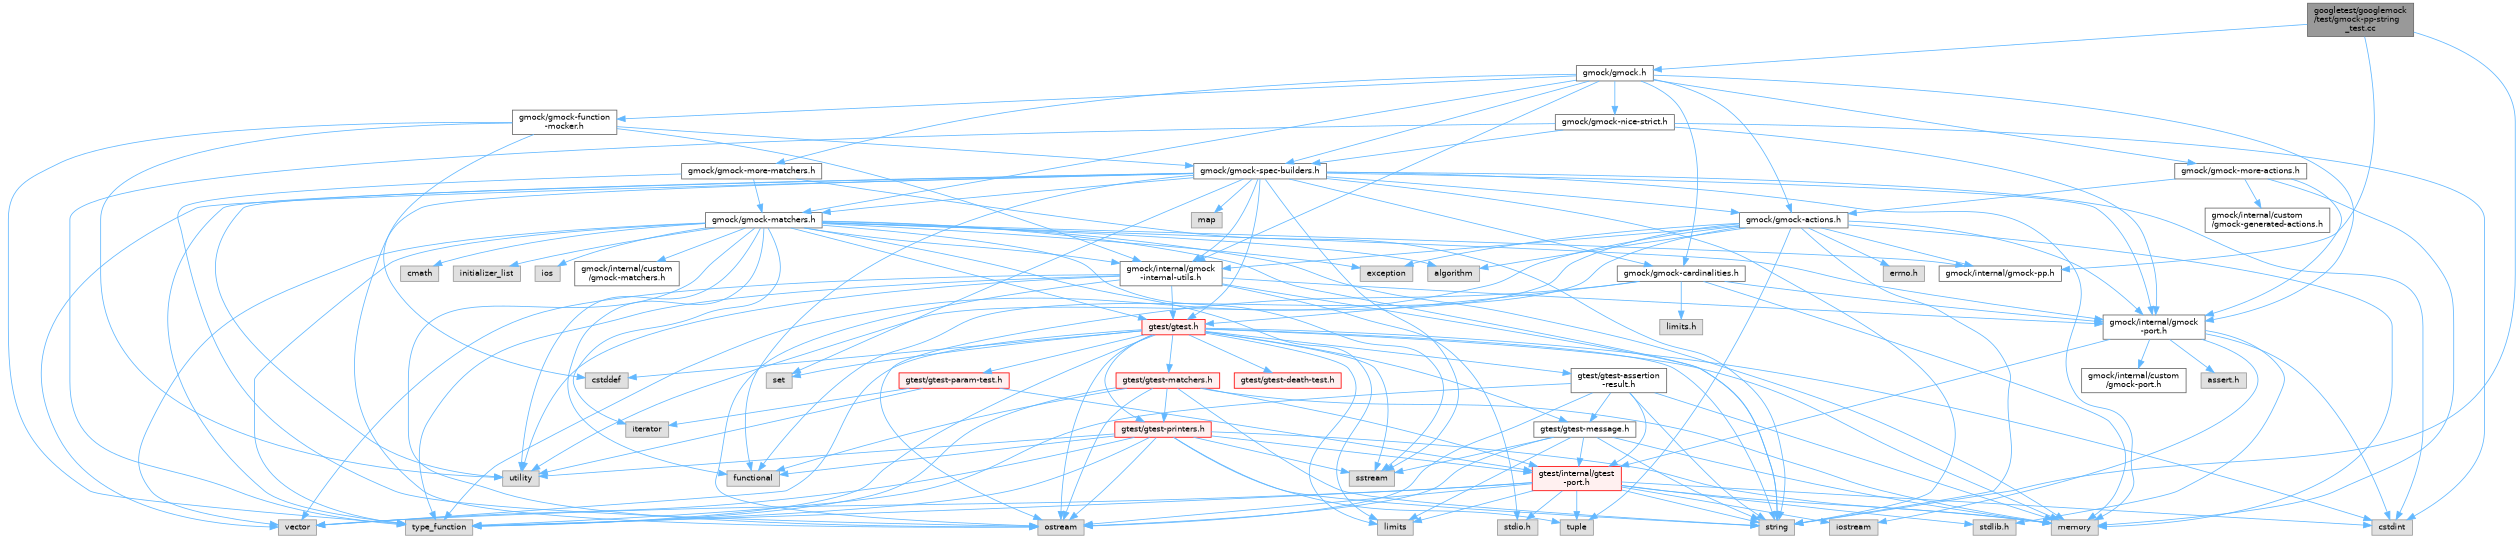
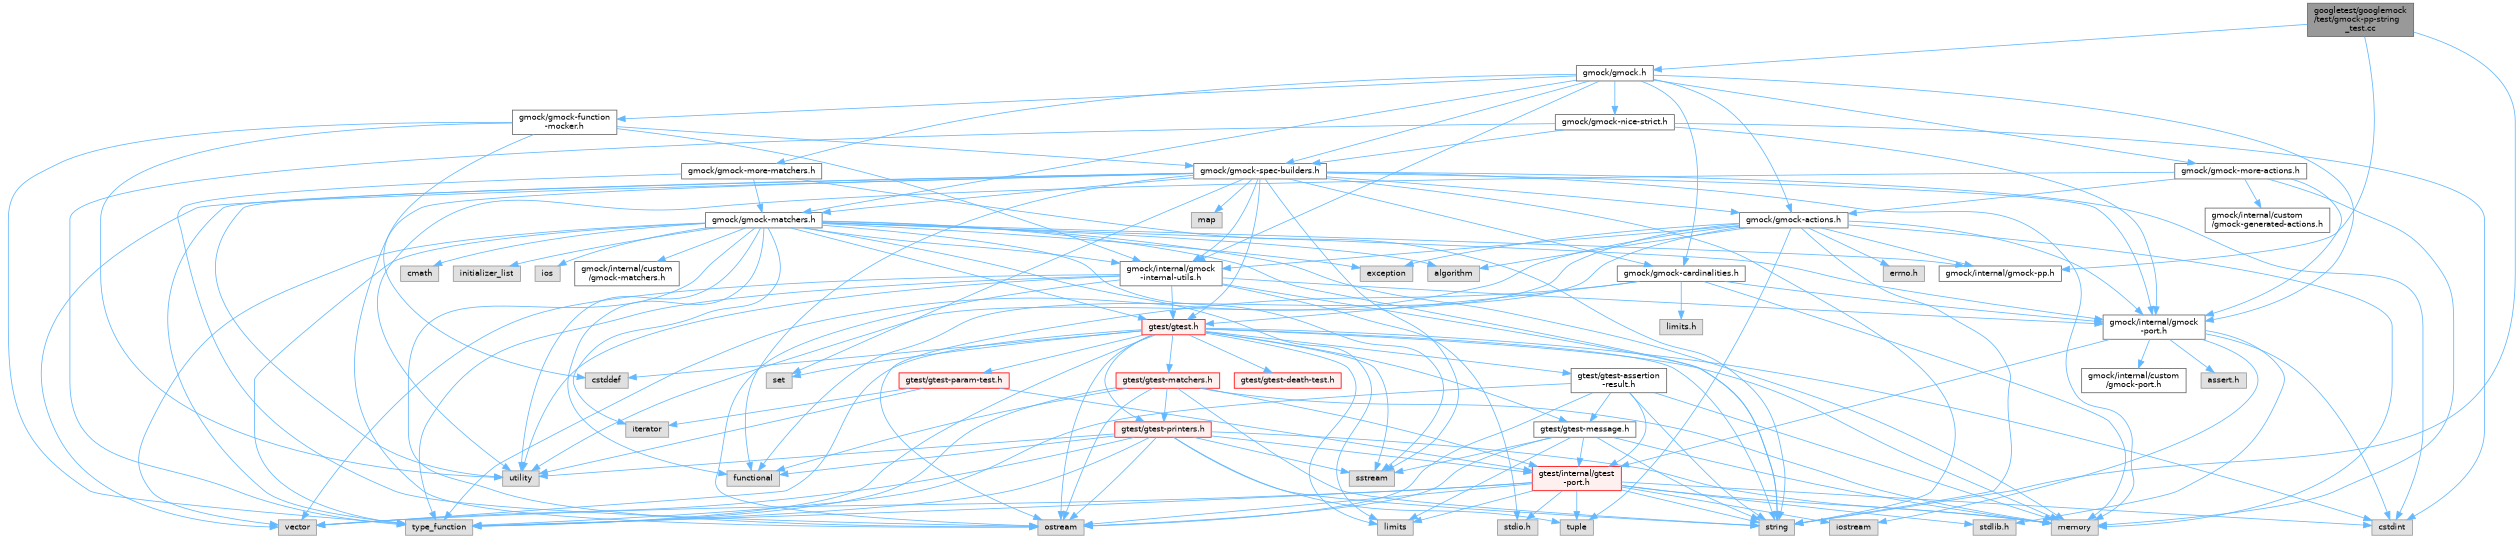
none -> (1197, 185)
